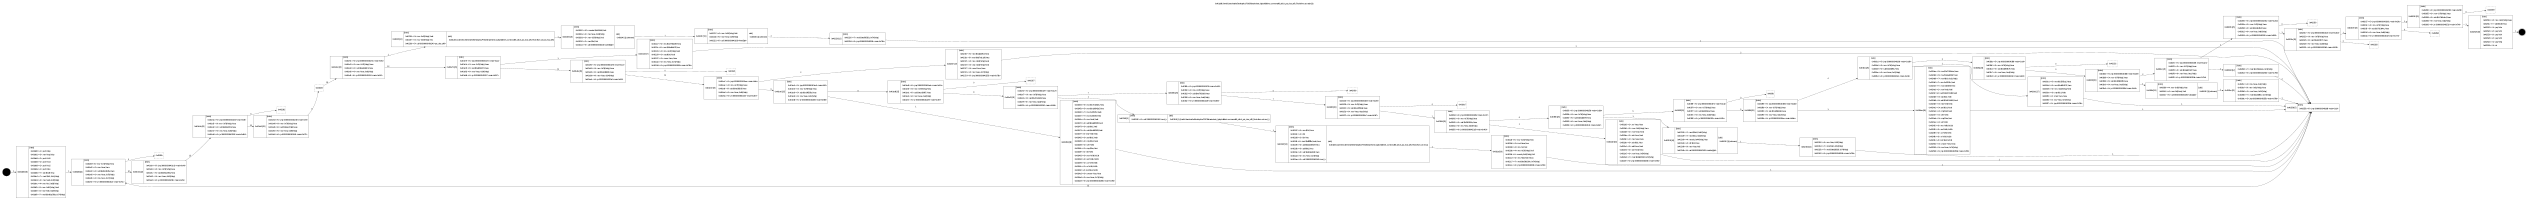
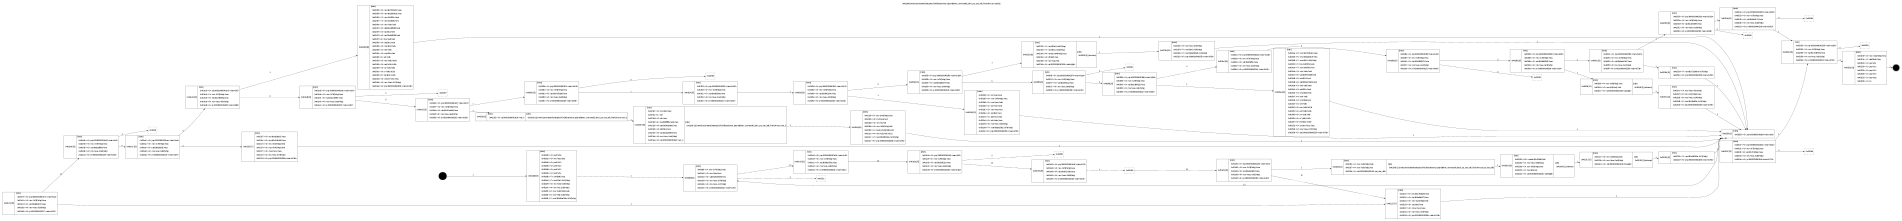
(2343, 34) -> (1782, 35)
(414, 67) -> (1328, 187)
(2055, 92) -> none
(1462, 105) -> none
